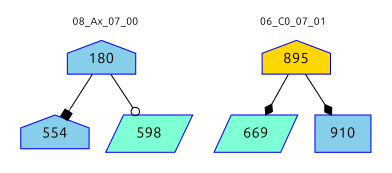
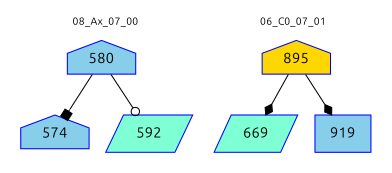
(102, 59) -> (102, 59)
(55, 134) -> (55, 134)
(149, 134) -> (149, 134)
(343, 134) -> (343, 134)
